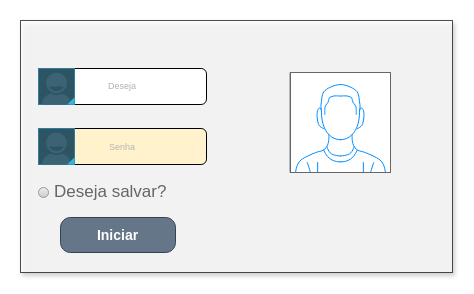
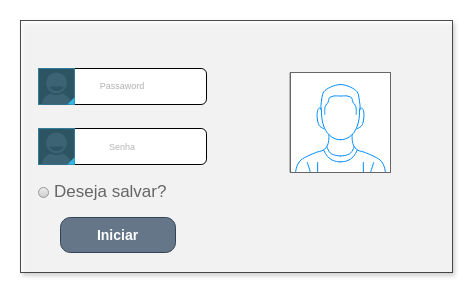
(123, 87) -> (123, 87)
(123, 147) -> (123, 147)
